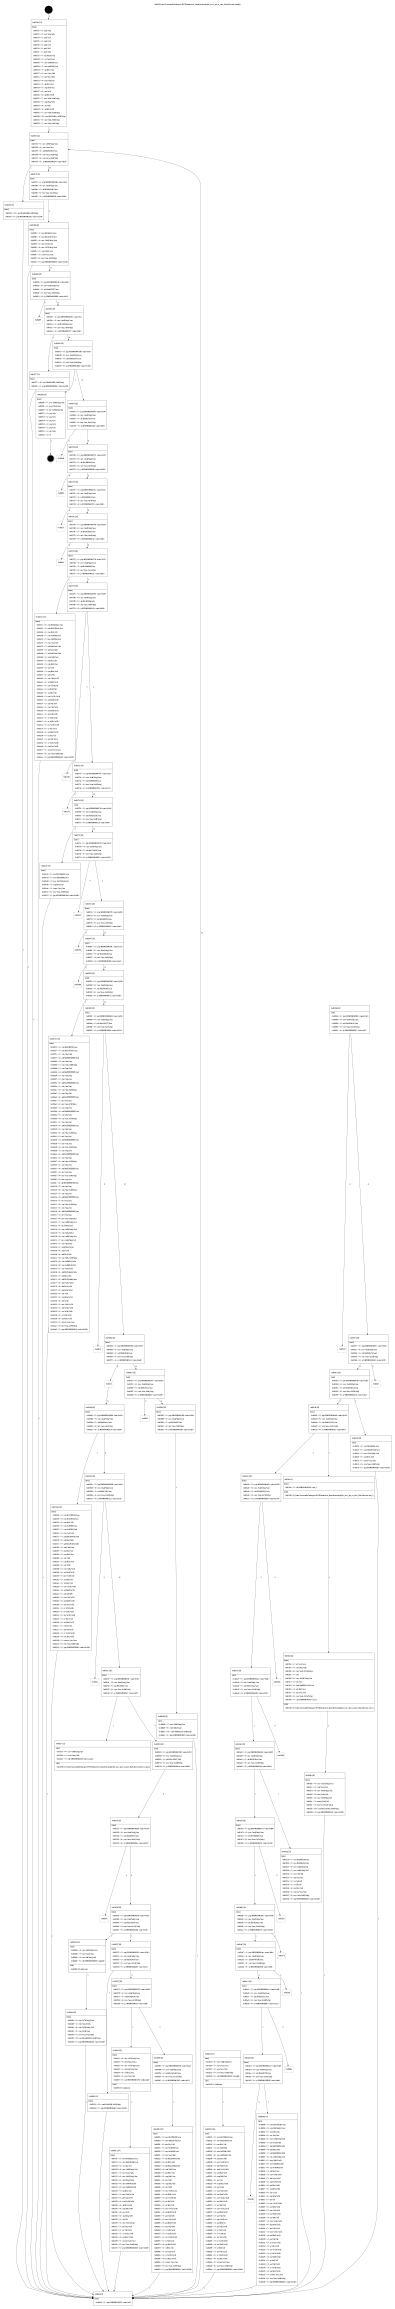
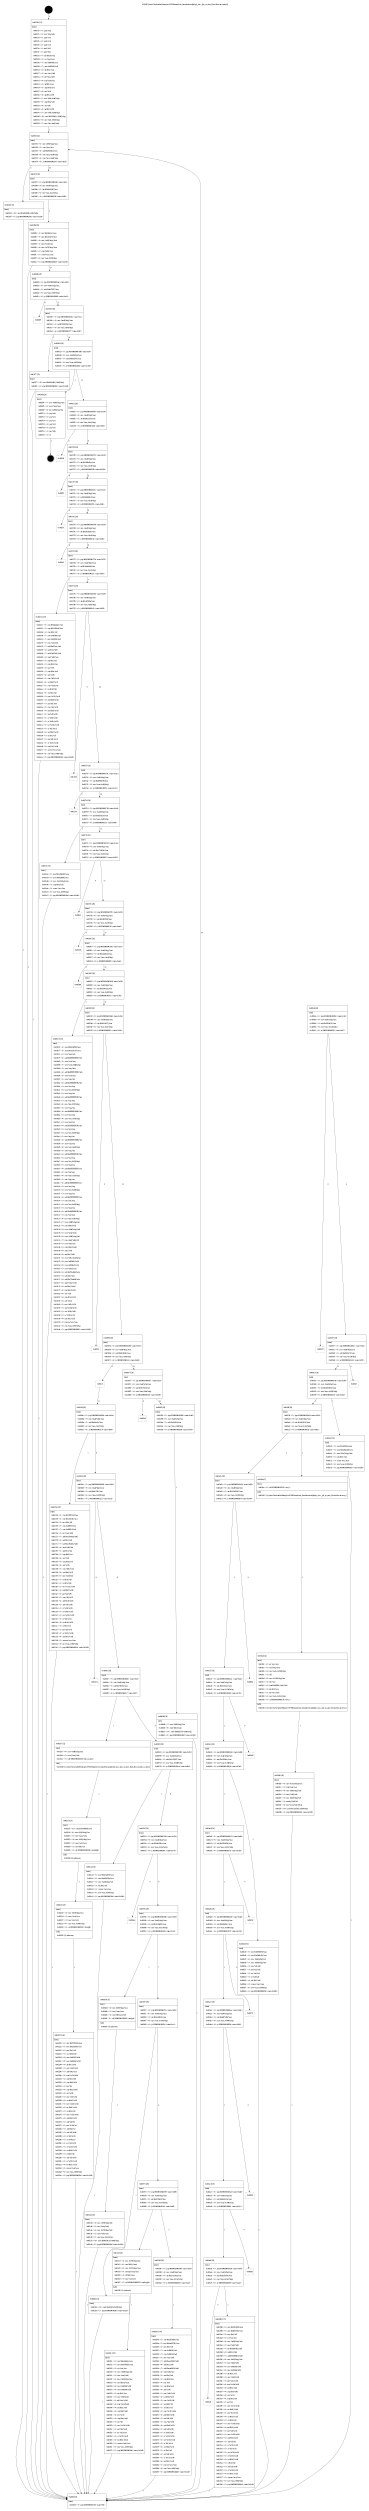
none -> (81, 1840)
none -> (105, 1882)
